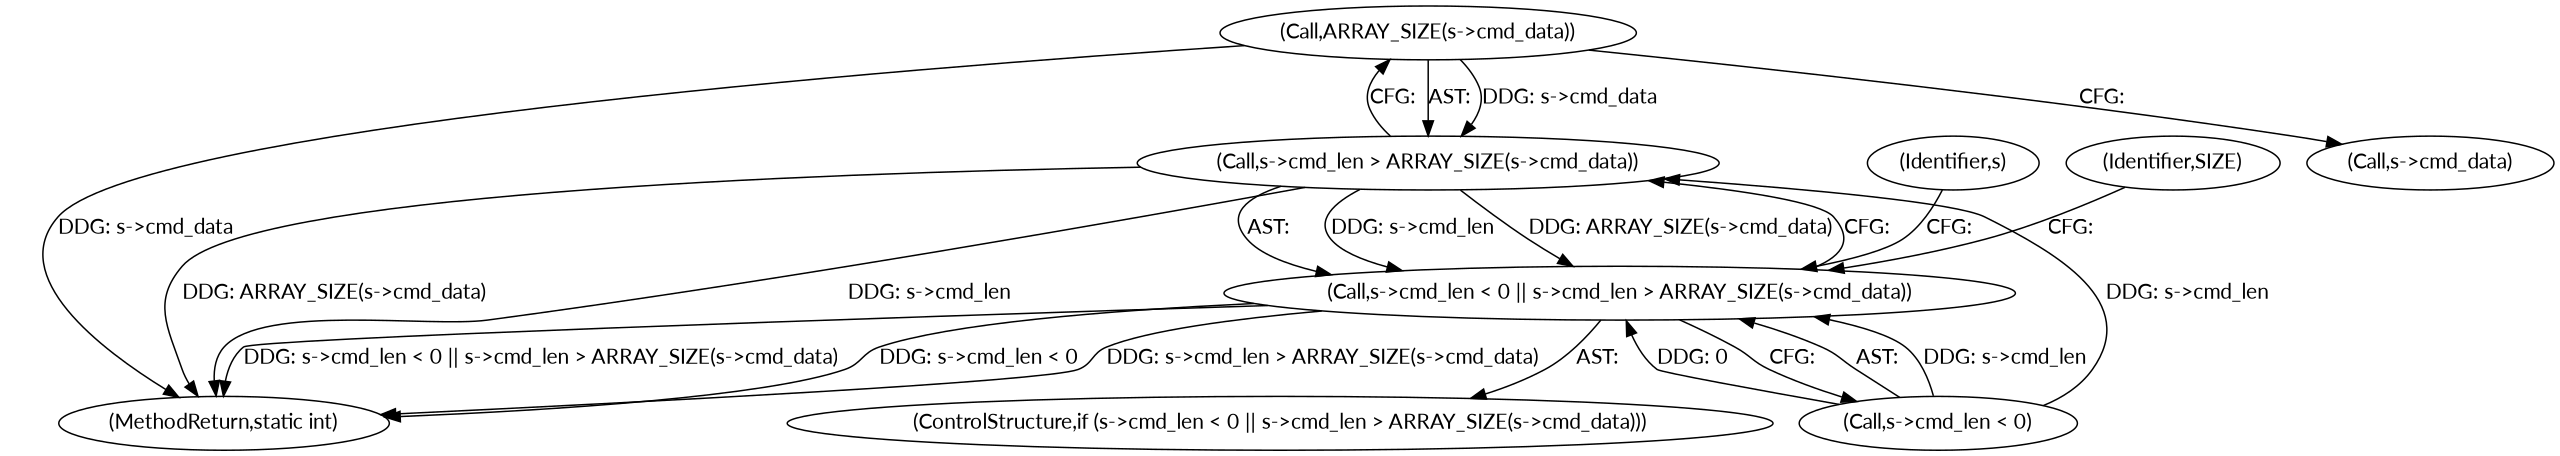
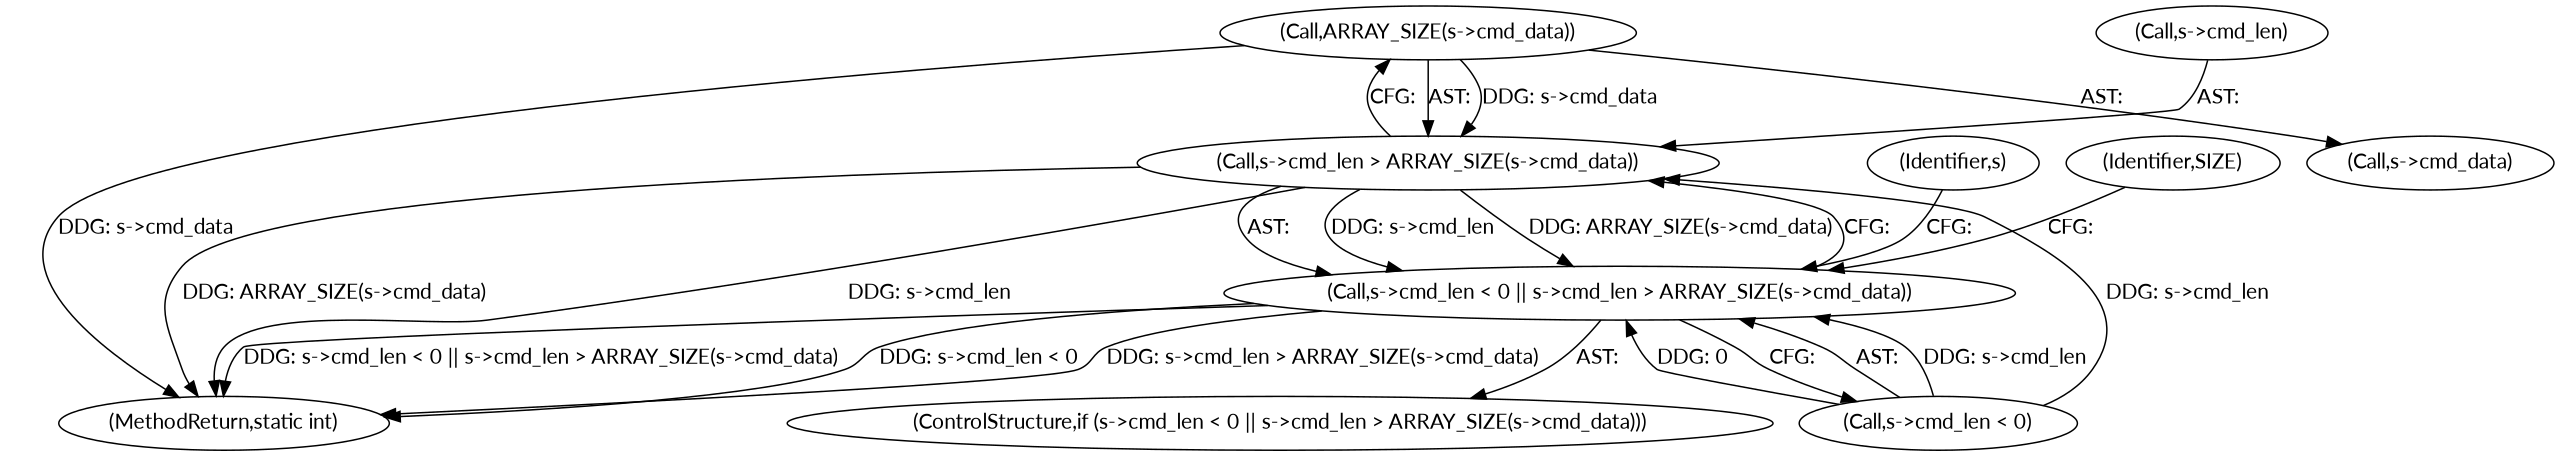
none -> (2212, 33)
(2105, 98) -> (2105, 98)
